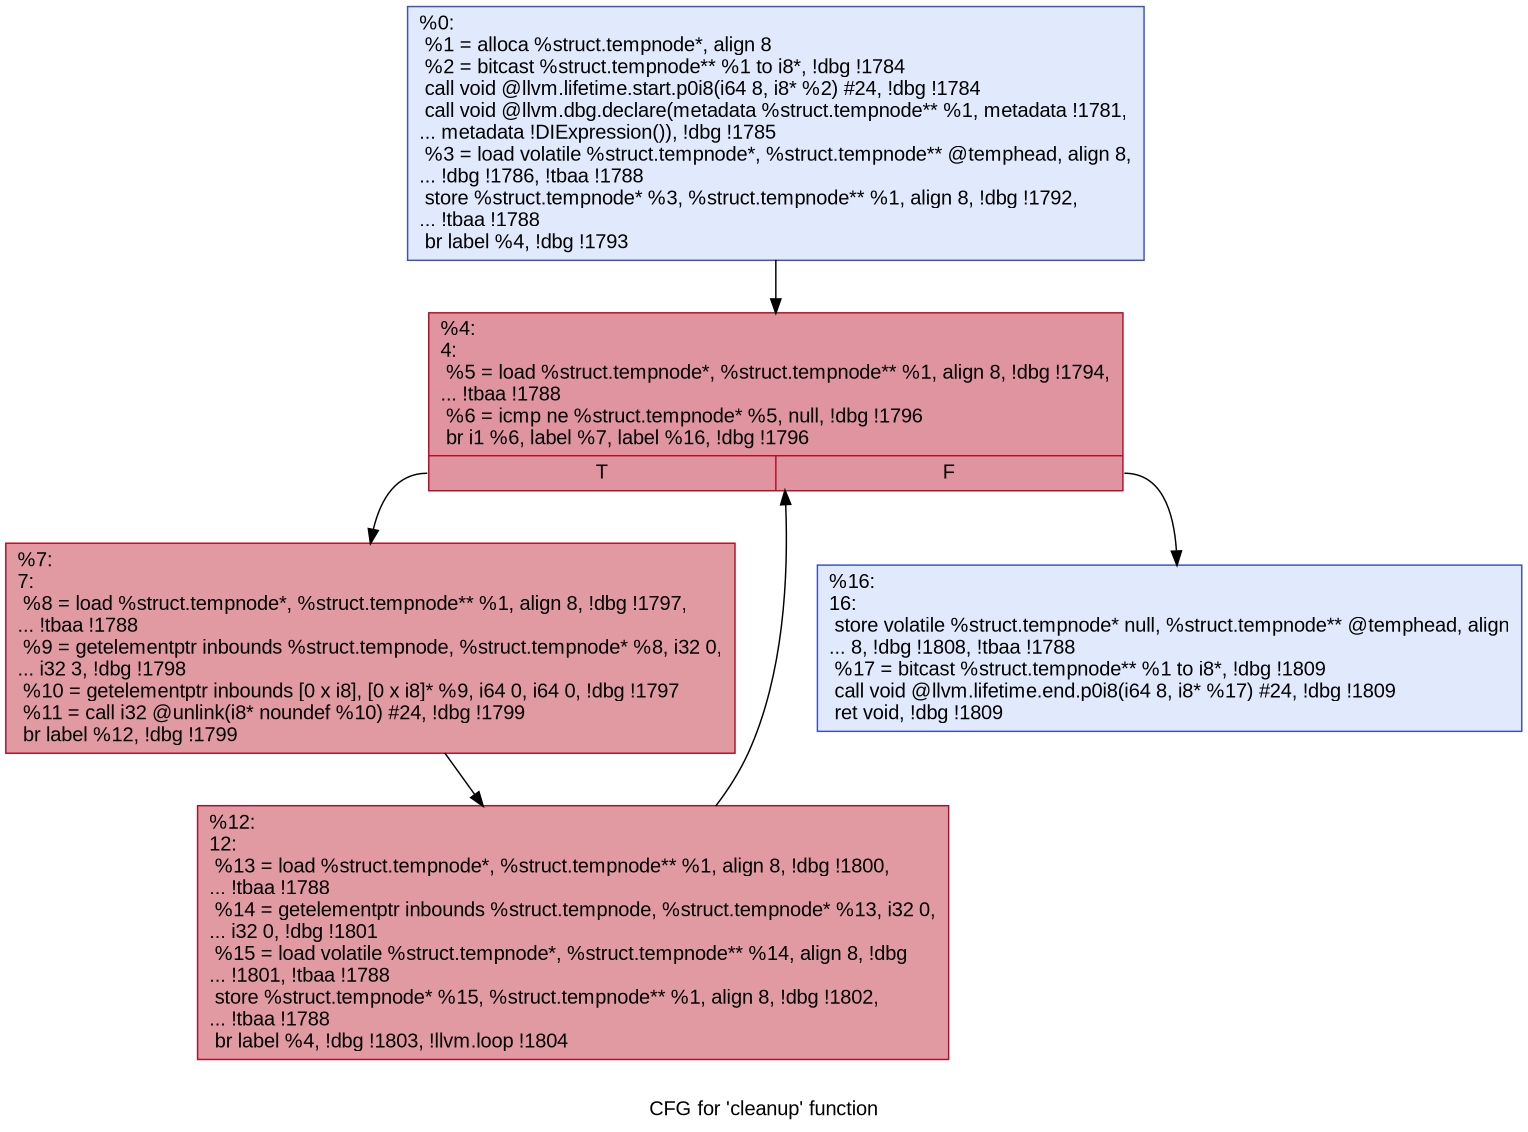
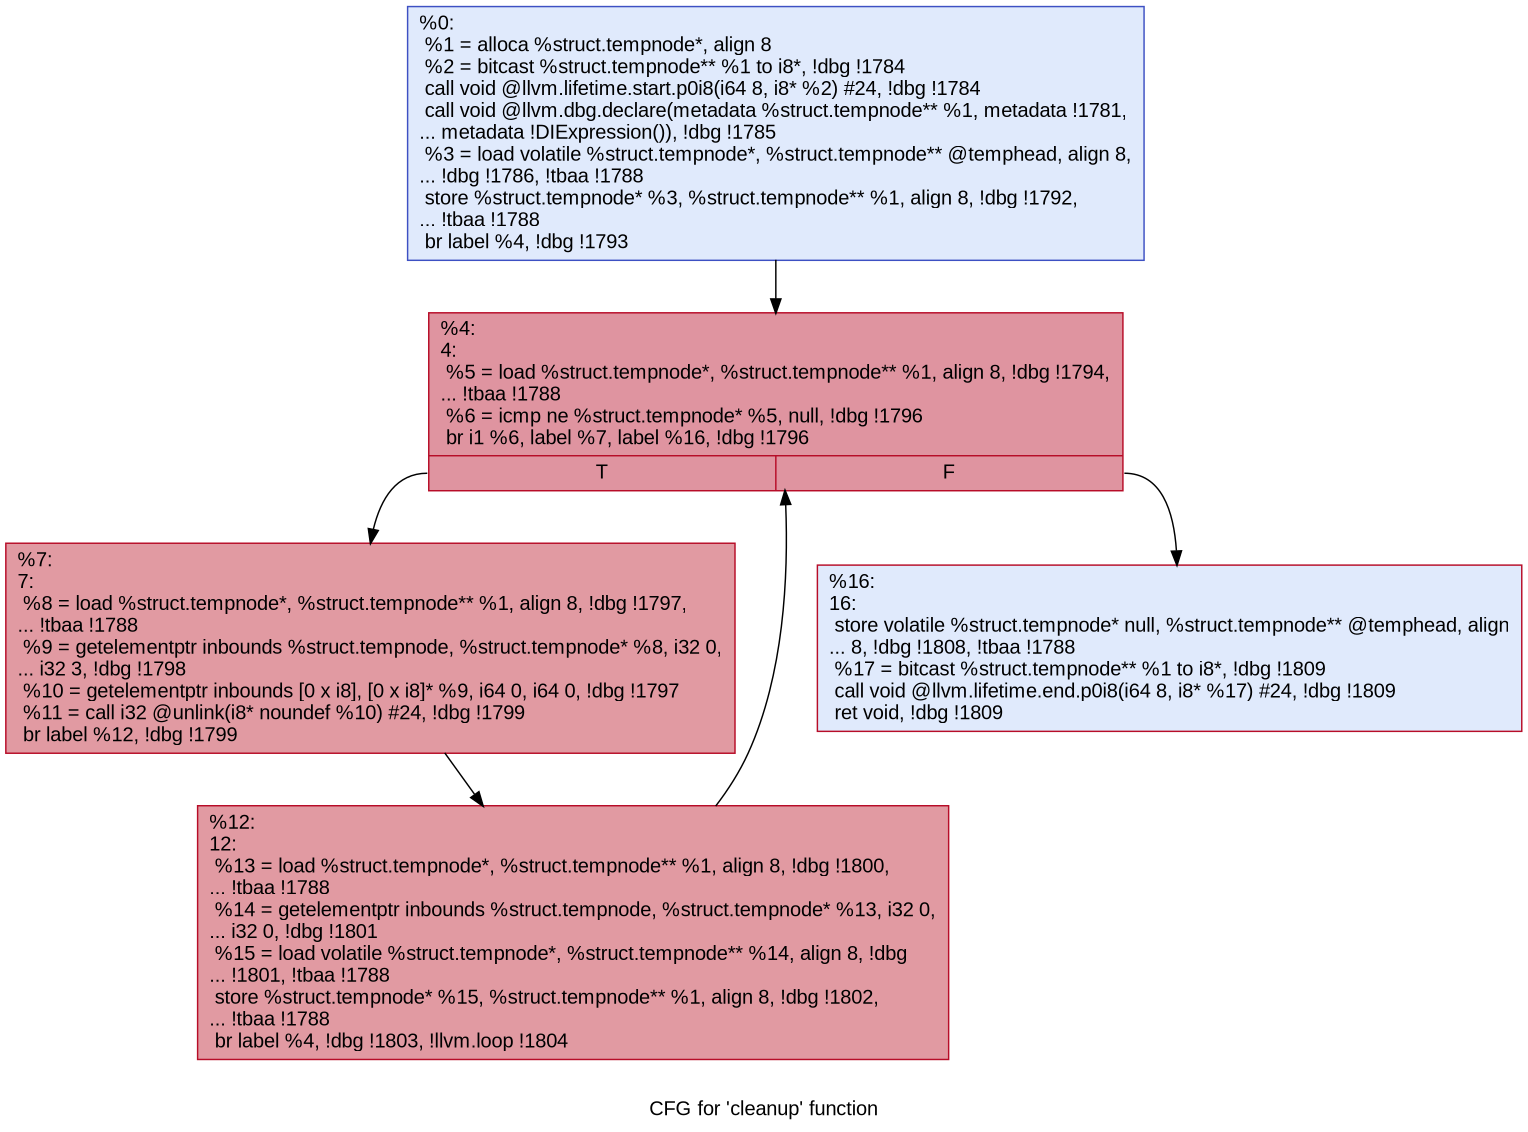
(1170, 648) -> (1170, 648)
